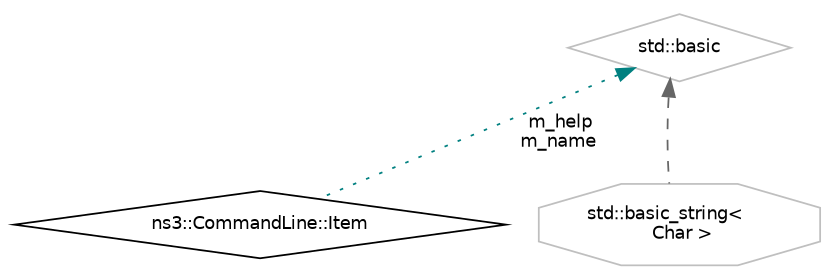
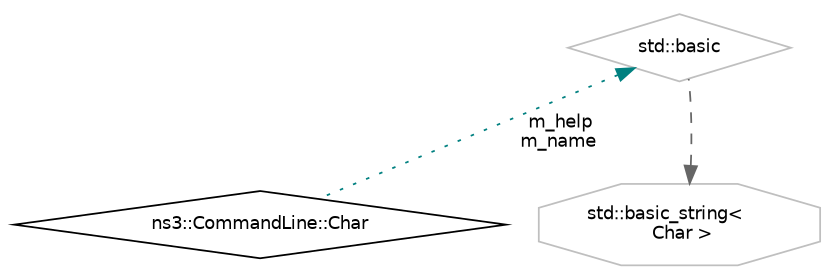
(668, 140) -> (691, 122)
(260, 225) -> (260, 225)
